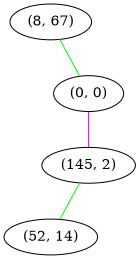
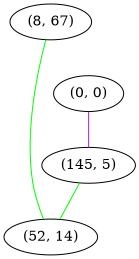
(70, 58) -> (31, 130)
(89, 165) -> (89, 165)
